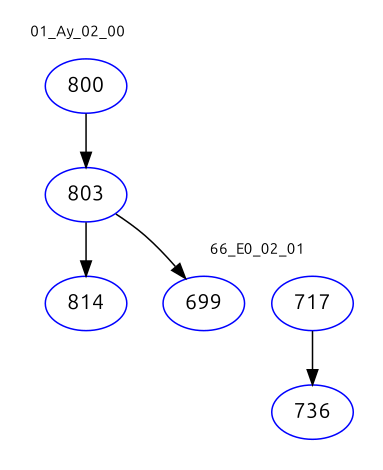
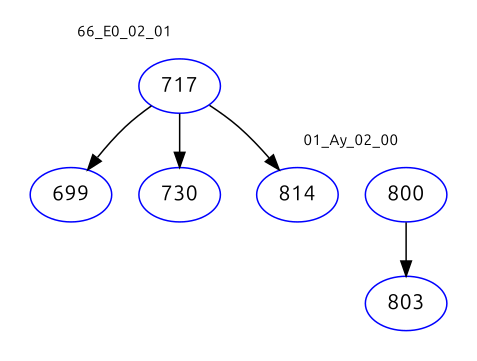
(86, 242) -> (254, 142)
(161, 250) -> (123, 129)
(313, 412) -> (180, 195)
